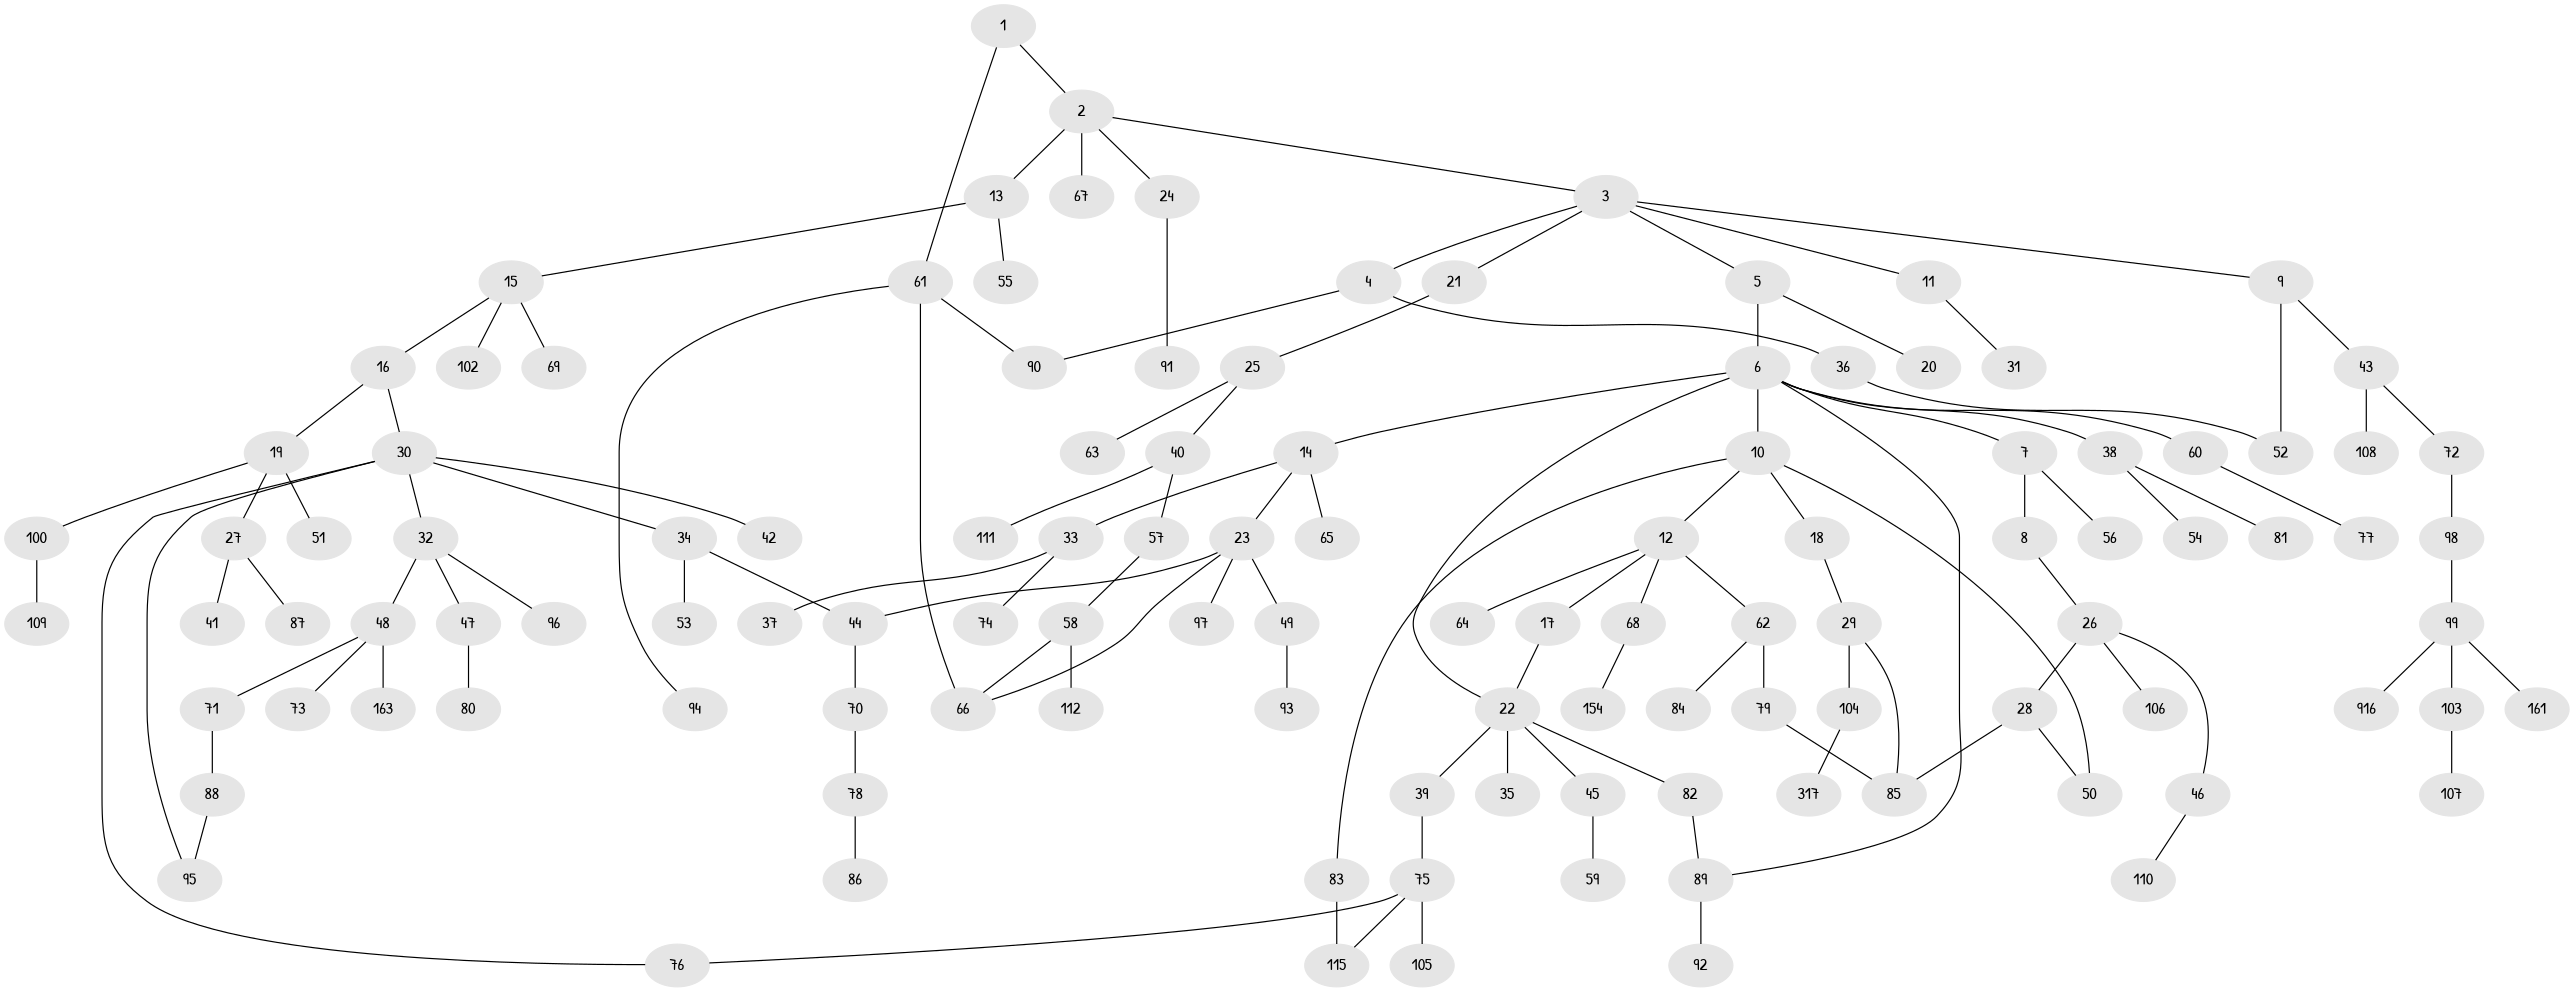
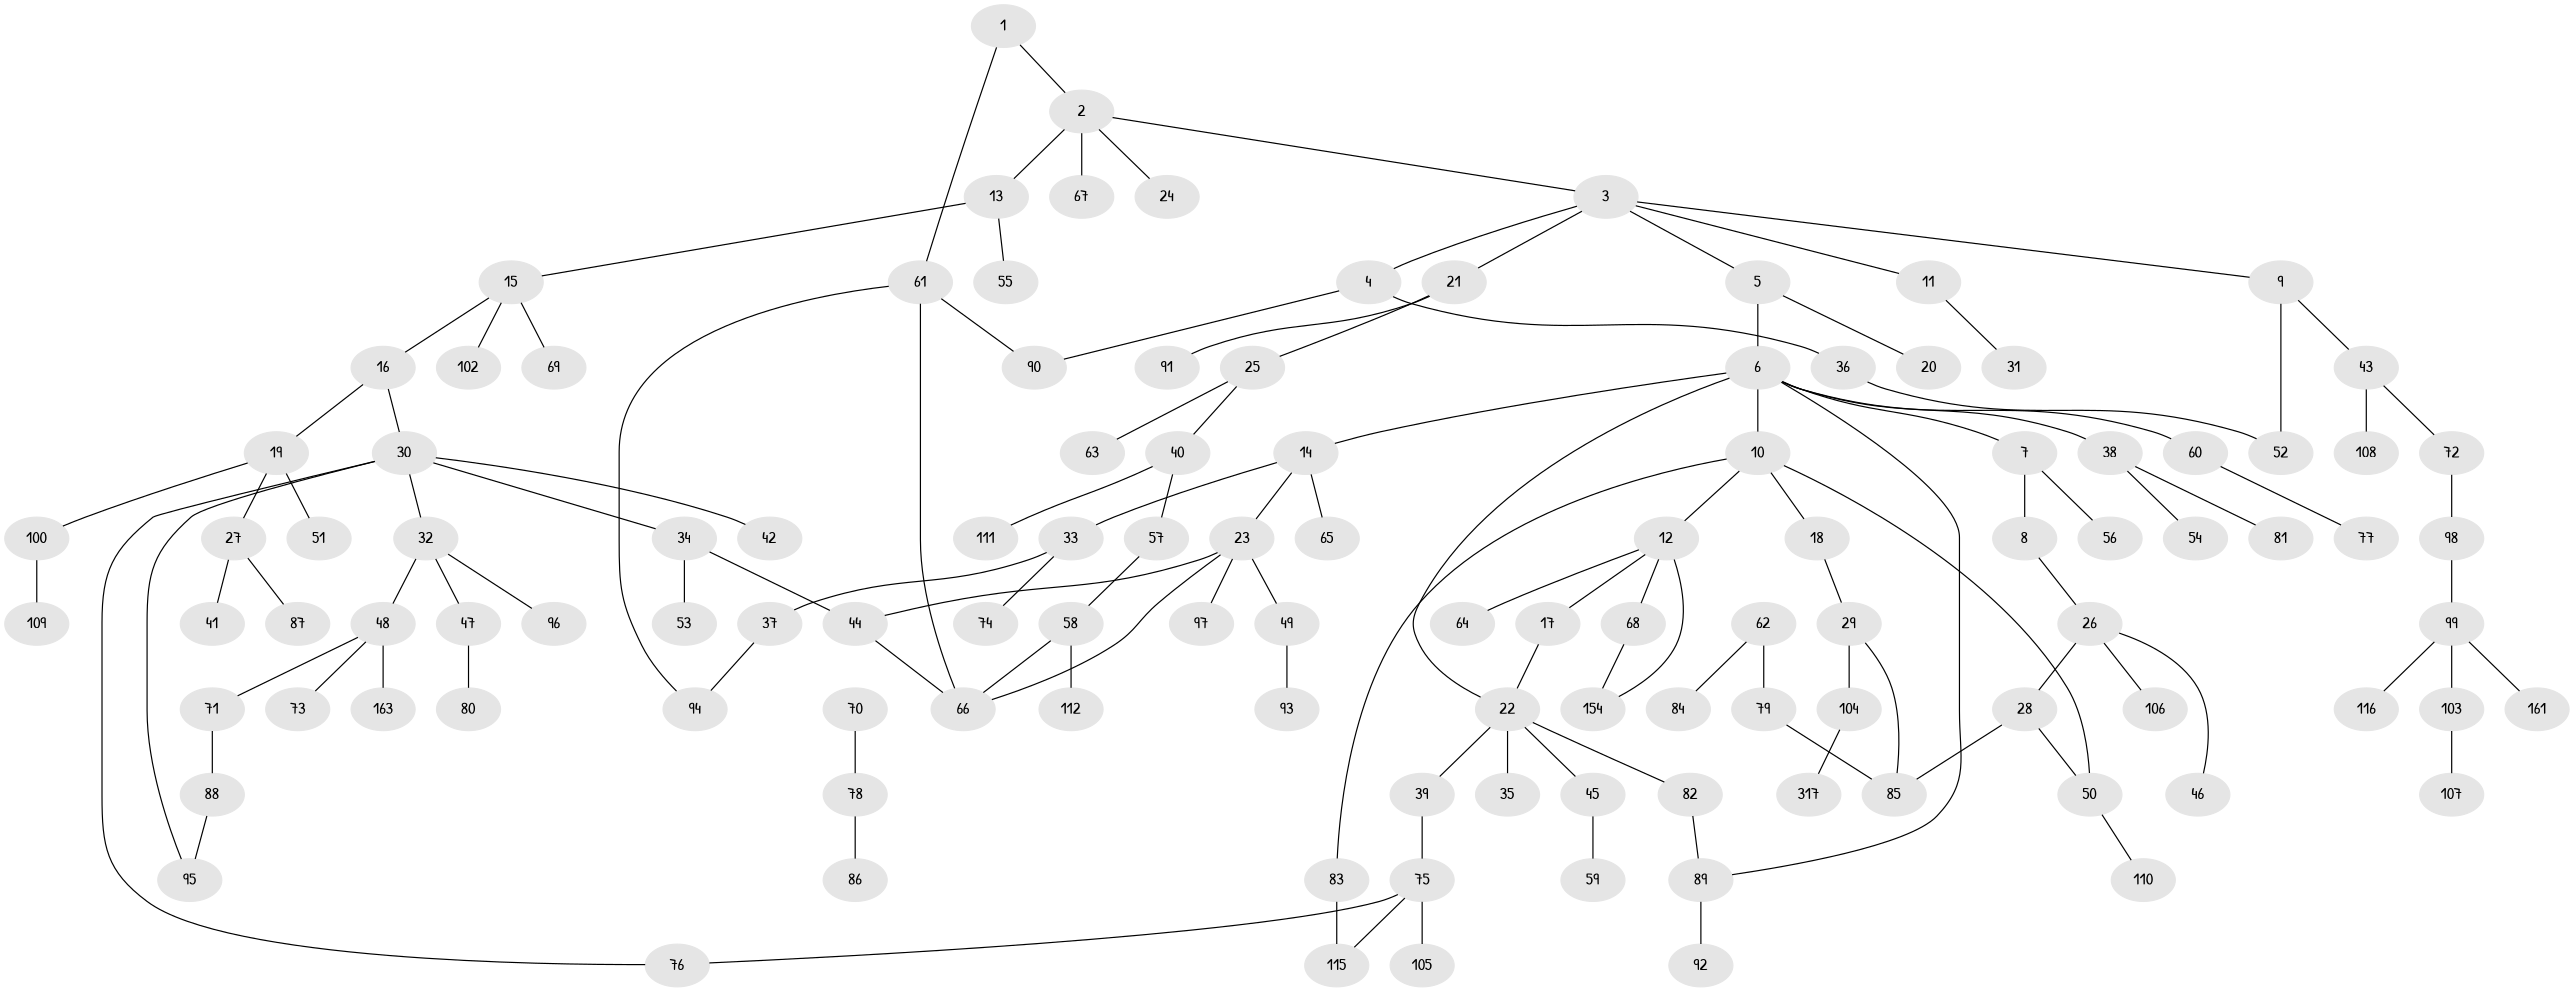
(1167, 282) -> (1311, 325)
(1715, 581) -> (1678, 641)
none -> (732, 667)
(855, 667) -> (909, 667)
(2366, 709) -> (2366, 709)
(2171, 837) -> (2117, 837)
